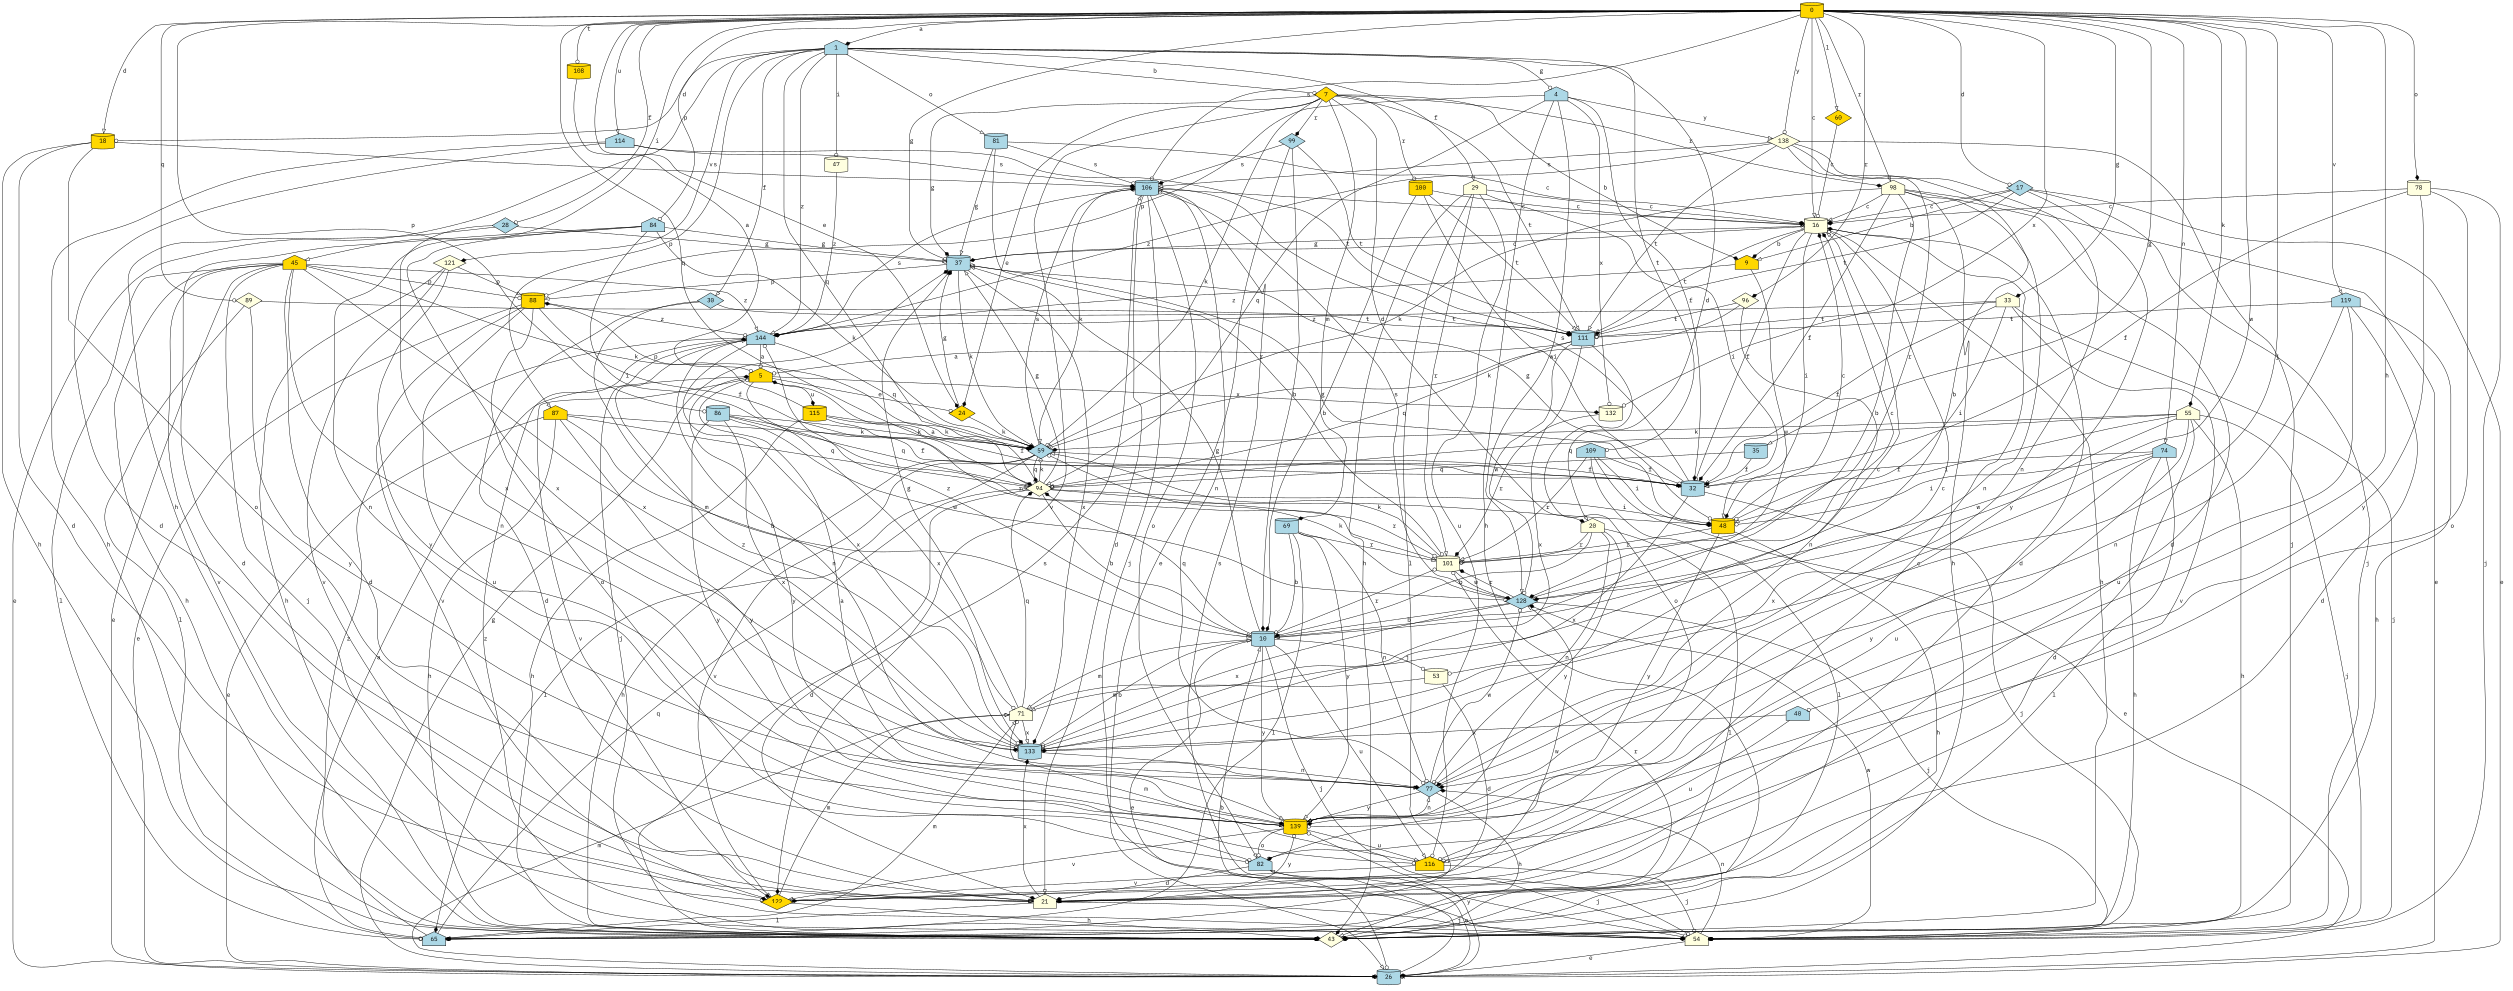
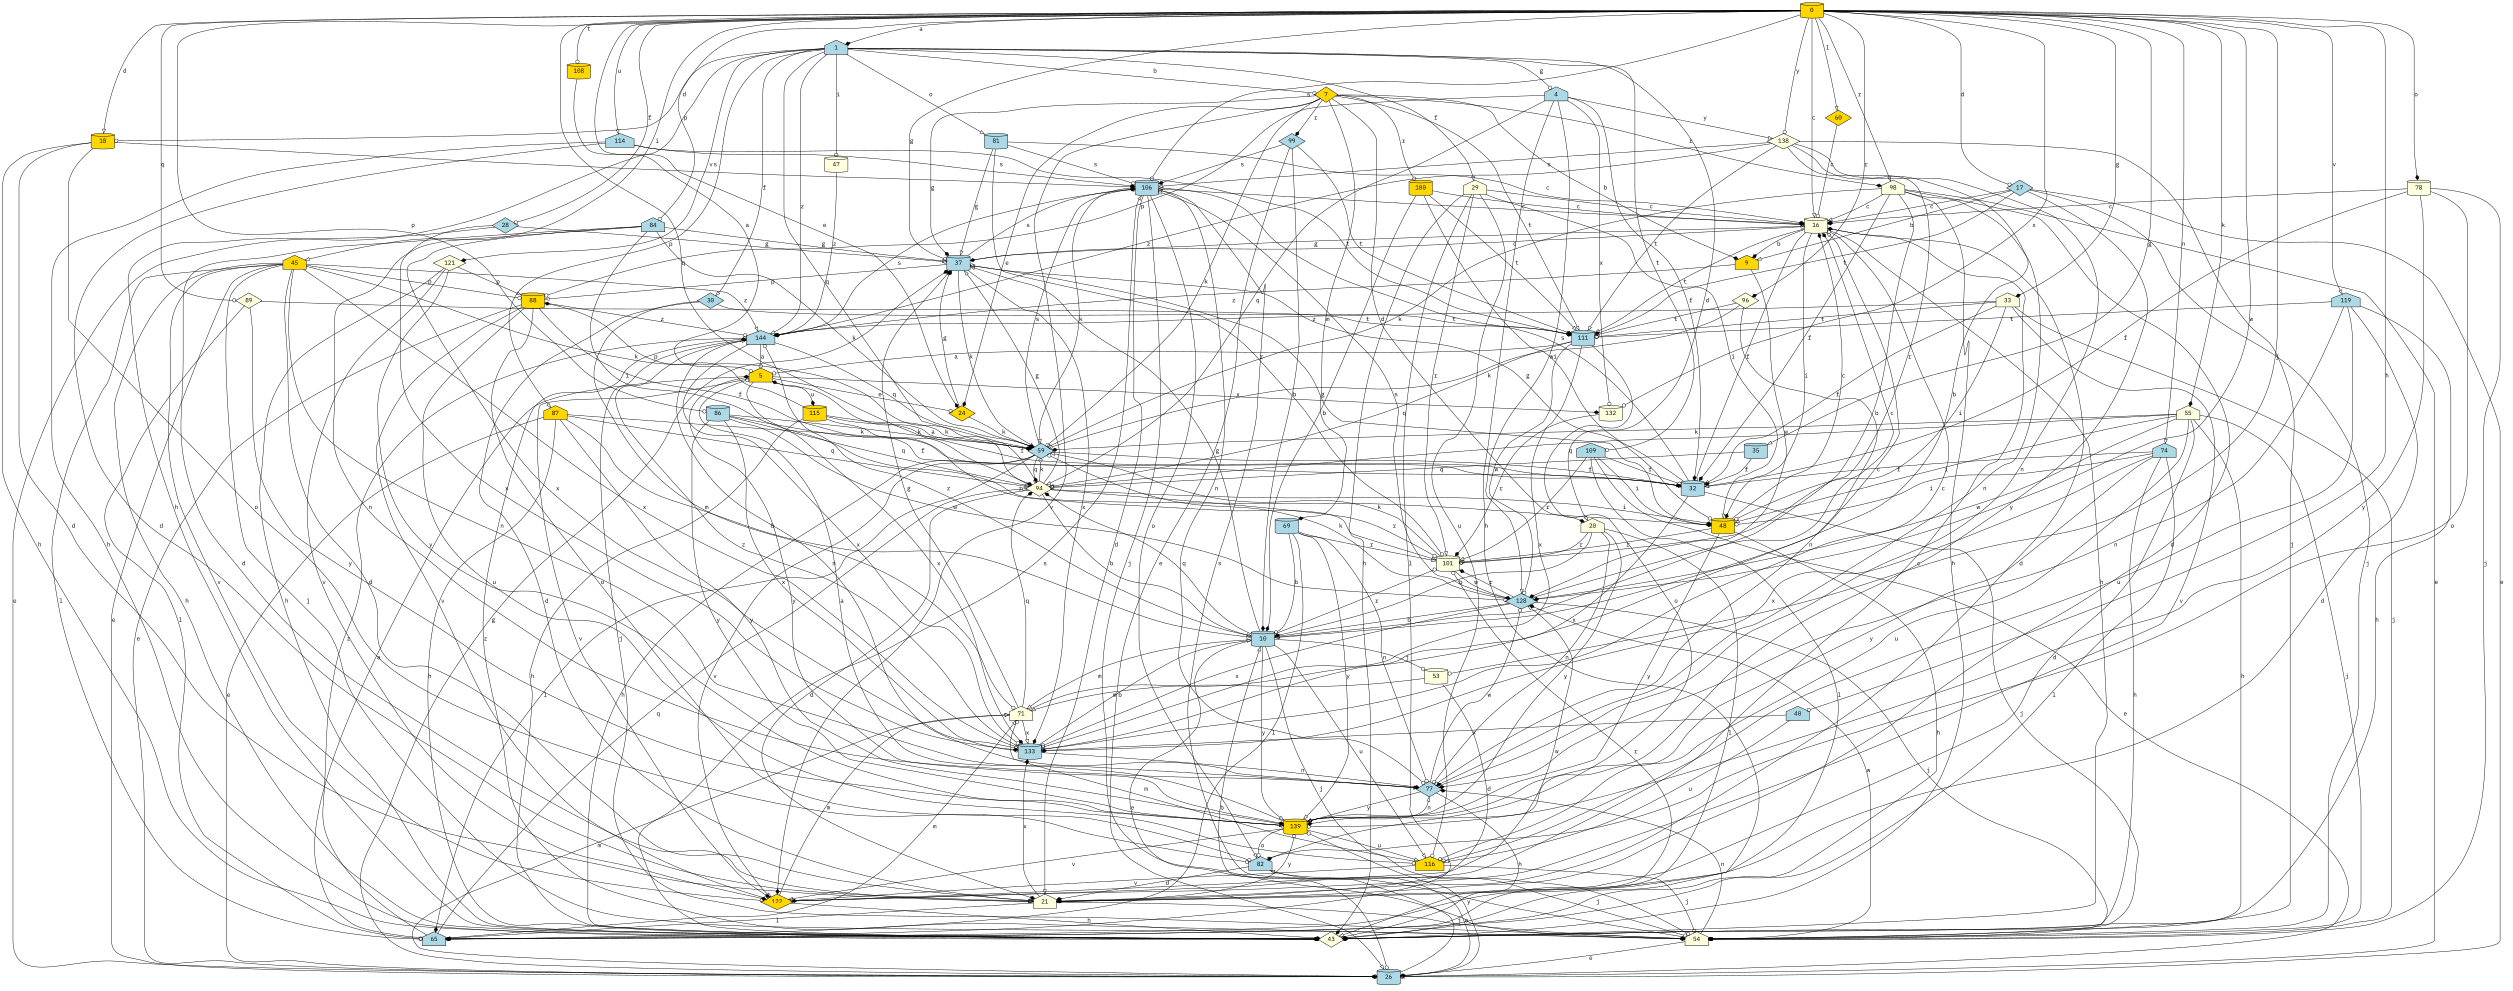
none -> (1044, 210)
